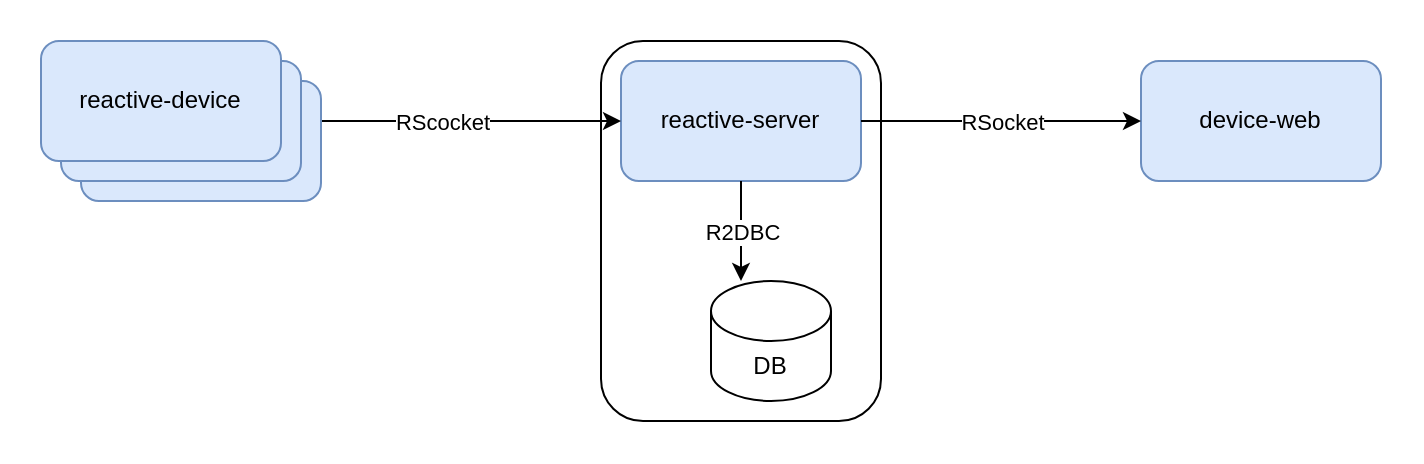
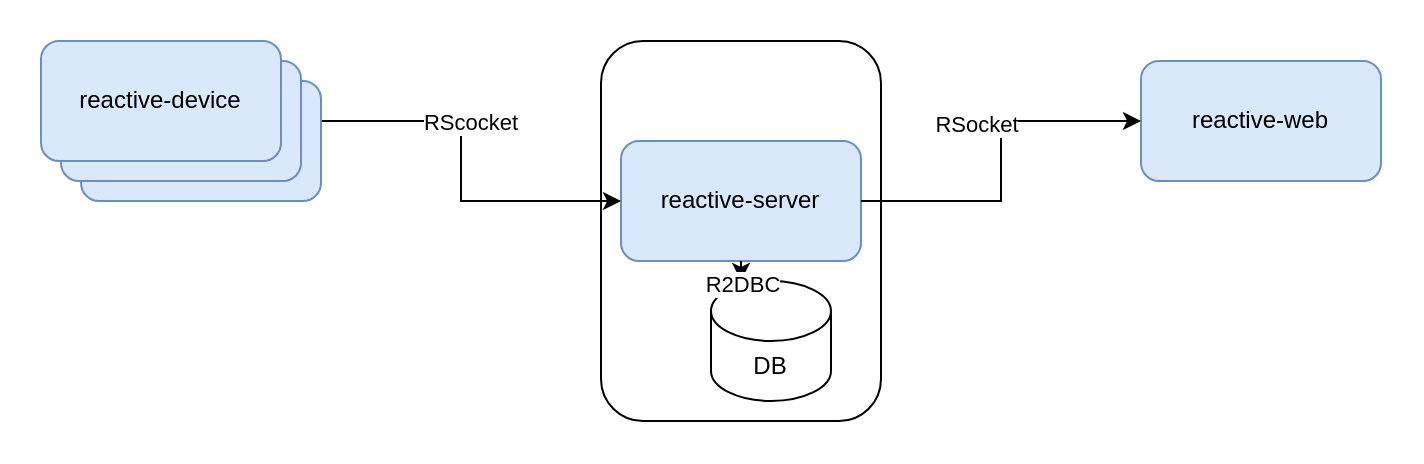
(741, 121) -> (741, 201)
(1261, 121) -> (1261, 121)
